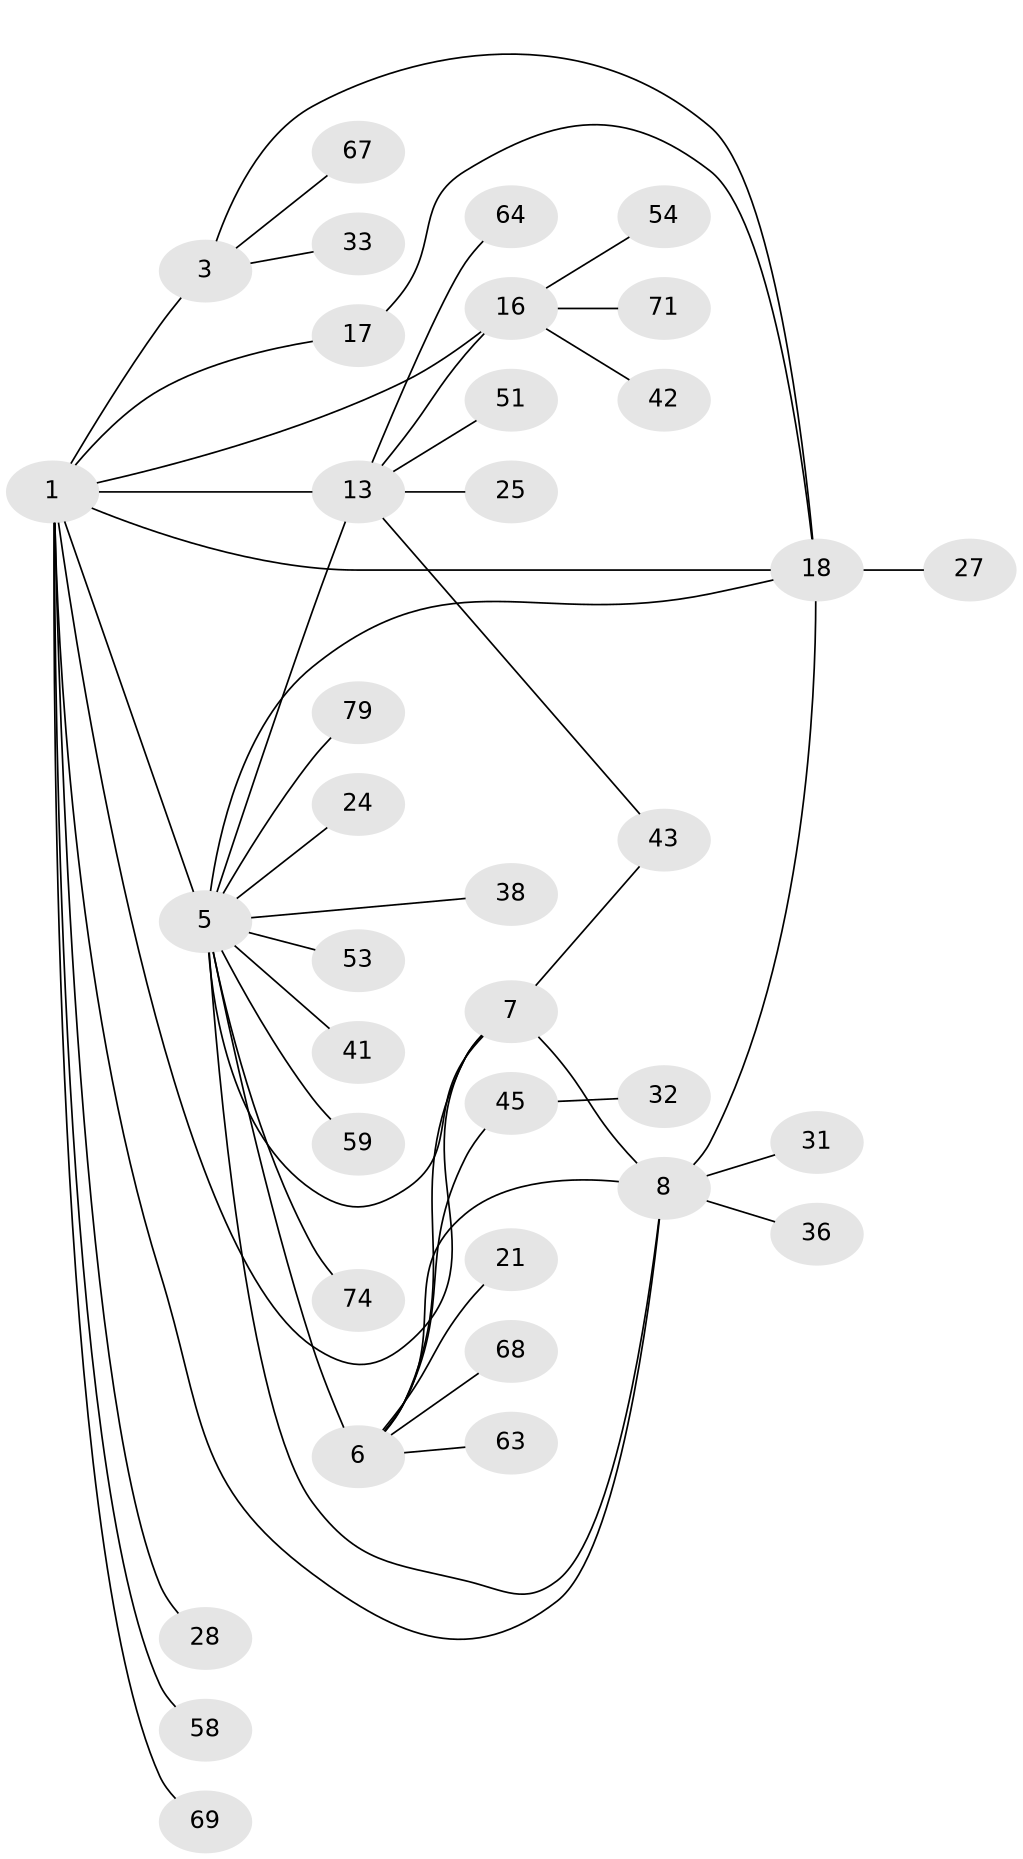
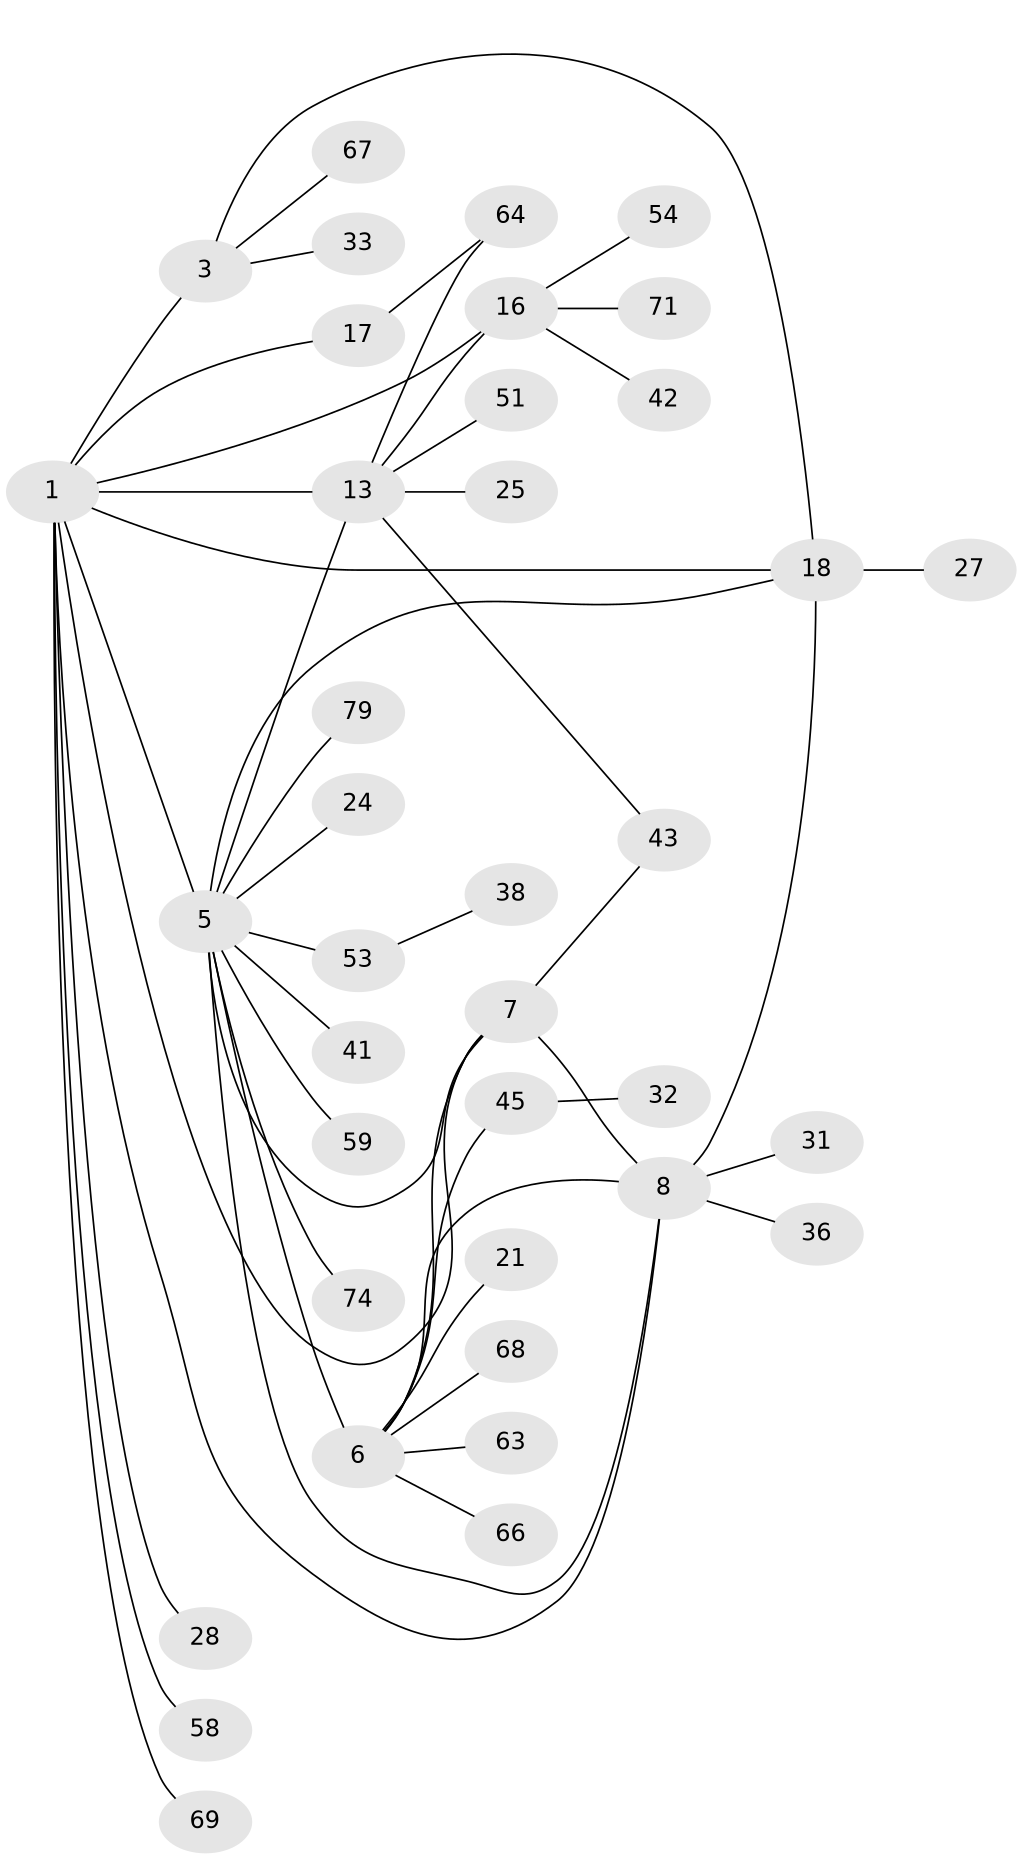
(692, 159) -> (435, 276)
(358, 908) -> (435, 927)
none -> (511, 1535)
